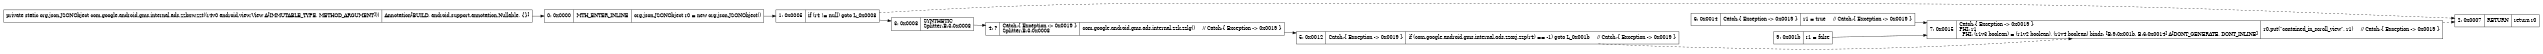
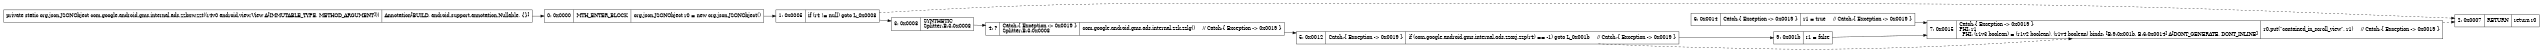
(603, 16) -> (602, 16)
none -> (1725, 38)
